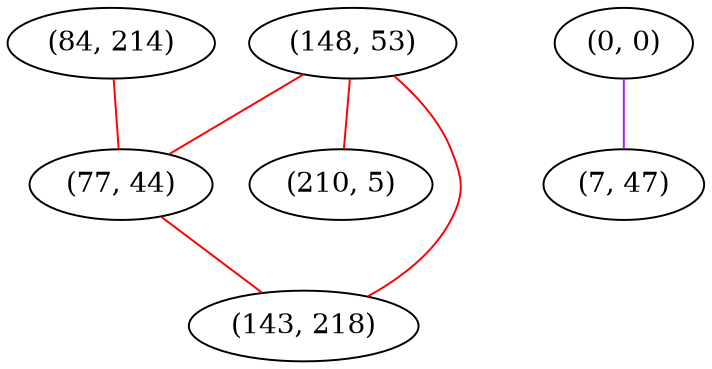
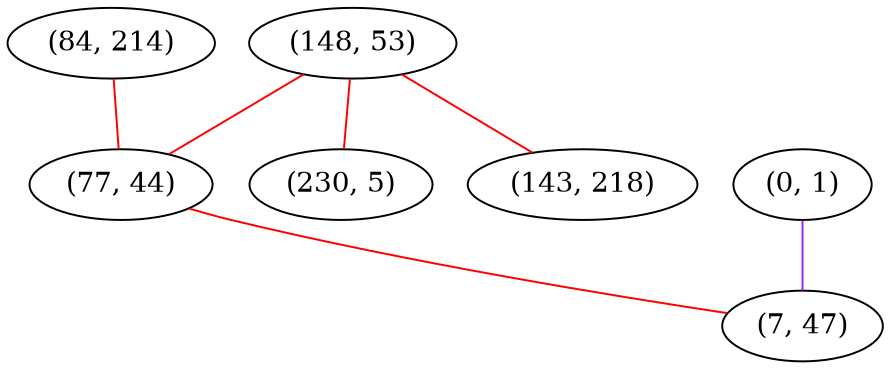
(624, 43) -> (803, 185)
(341, 185) -> (341, 185)
(212, 255) -> (457, 268)
